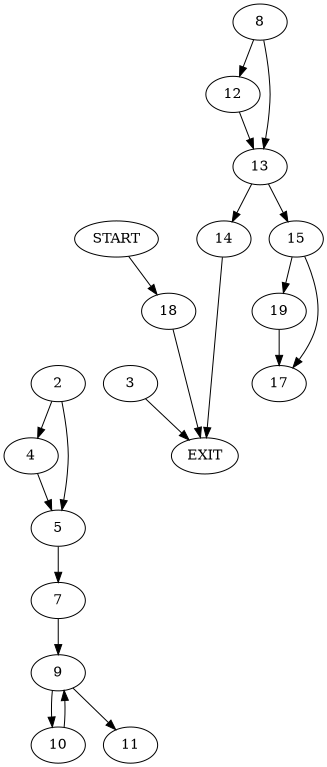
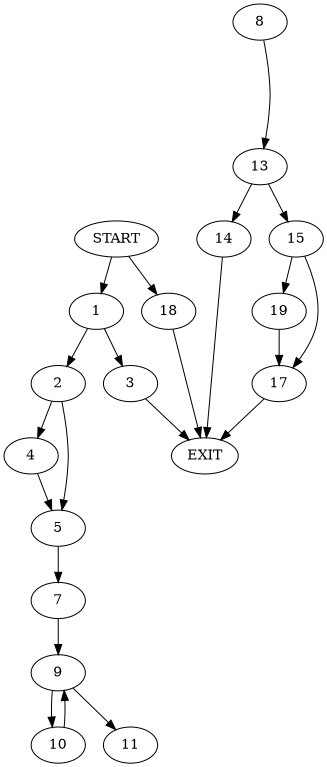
(233, 94) -> none
none -> (96, 311)
none -> (246, 416)
